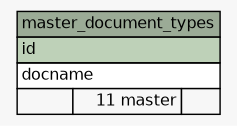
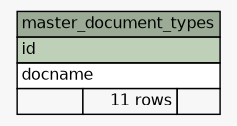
(136, 101) -> (141, 101)
